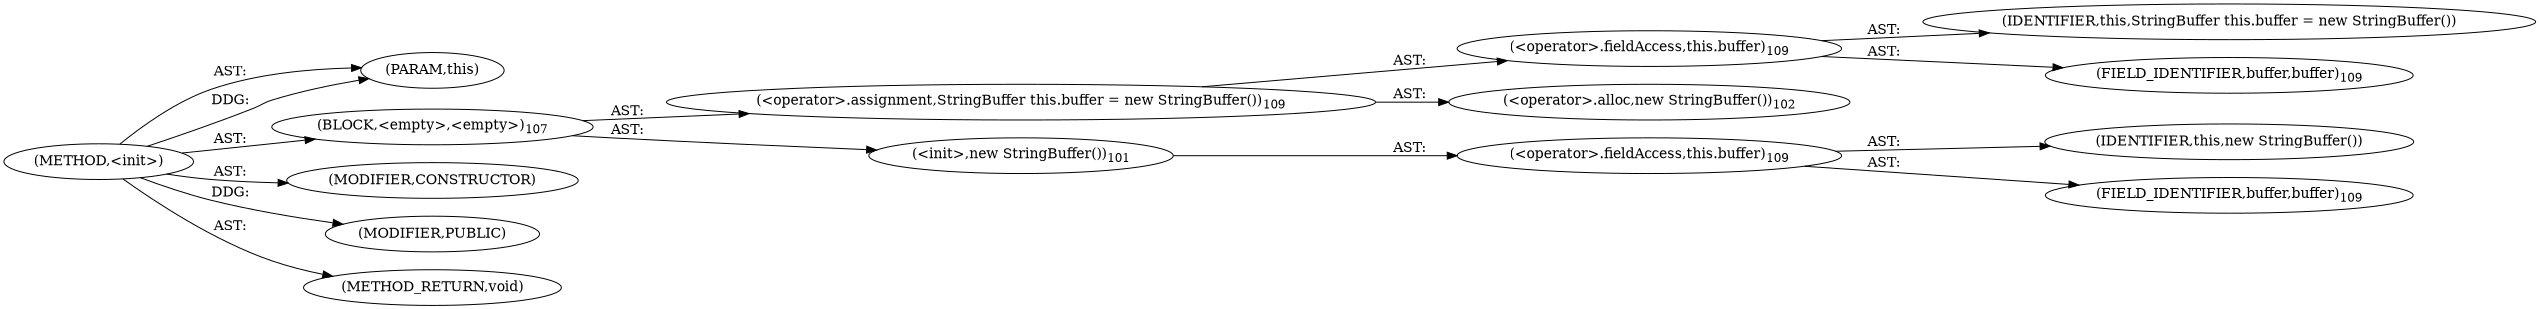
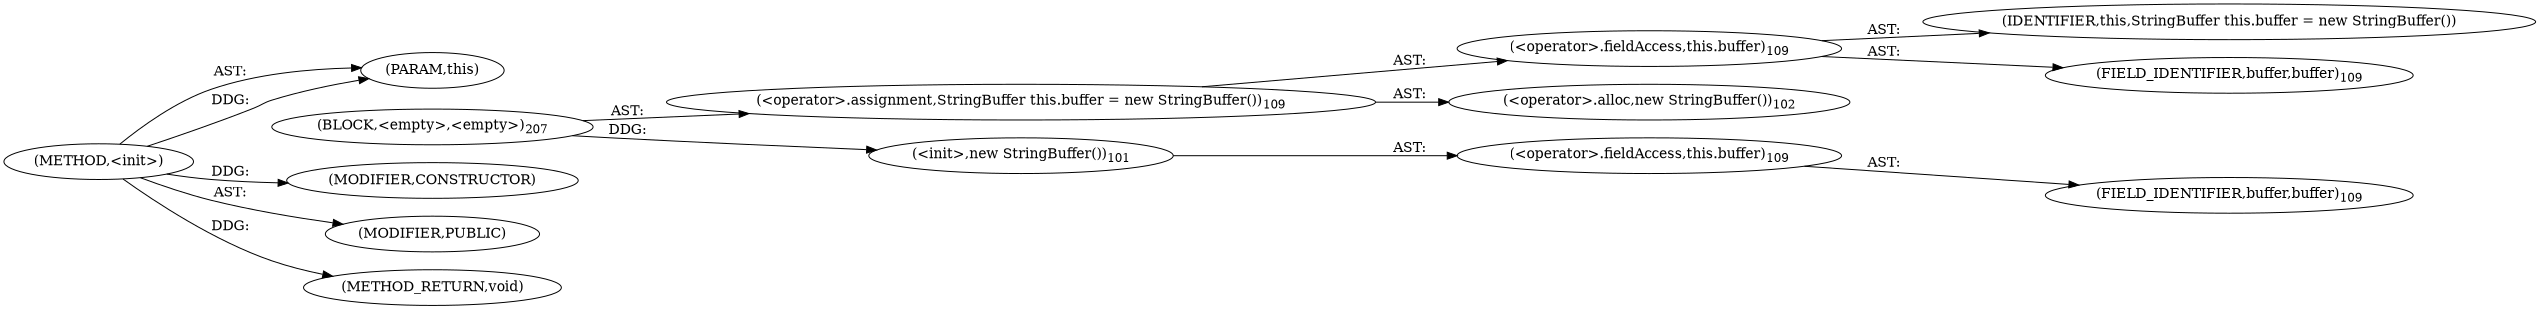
(537, 125) -> (537, 125)
(630, 130) -> (630, 130)
(2229, 142) -> none
(244, 147) -> none
(233, 172) -> (233, 172)
(233, 193) -> (233, 193)
(233, 227) -> (233, 227)
